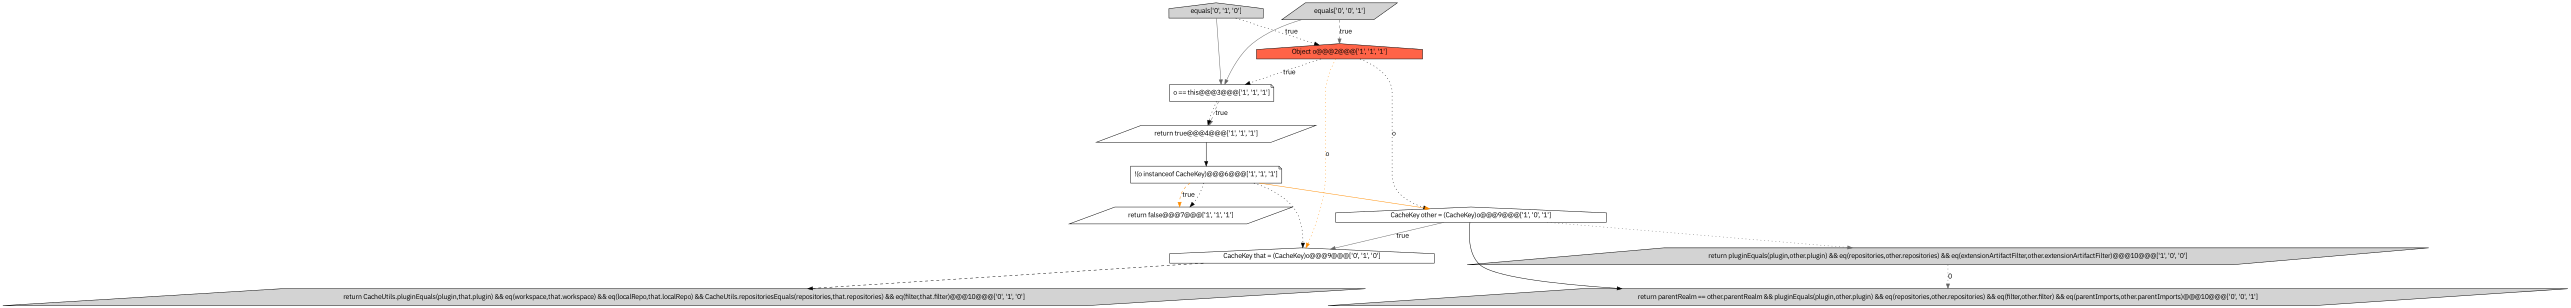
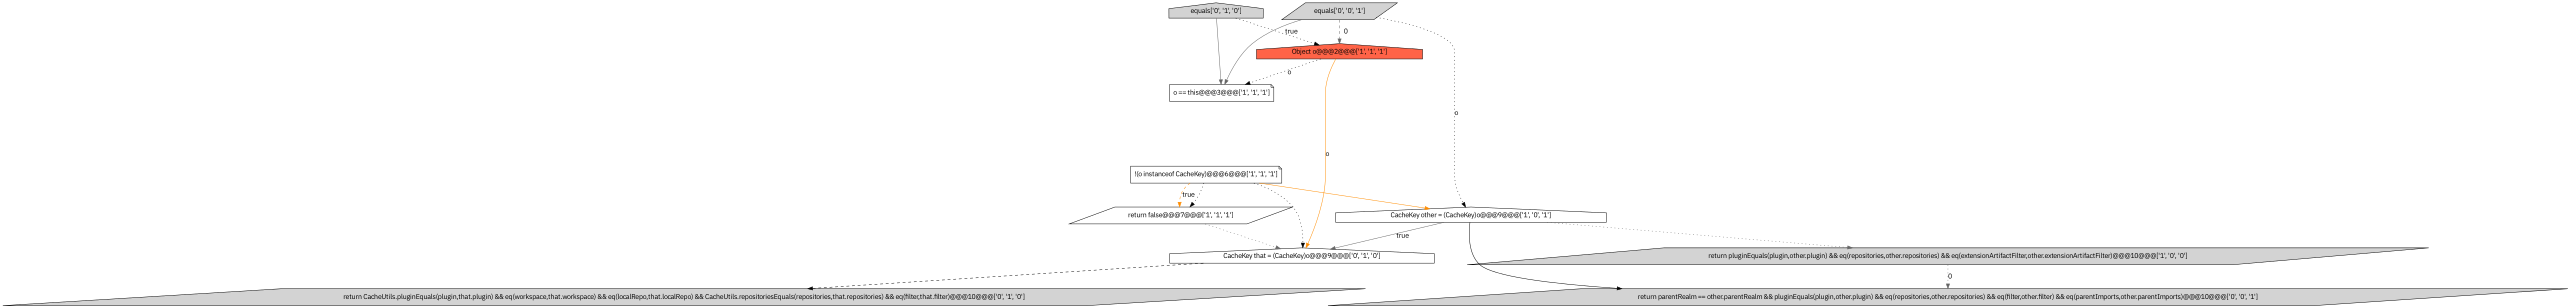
(1346, 32) -> (1346, 32)
(1289, 73) -> (1289, 73)
(1392, 133) -> (1455, 83)
(1206, 134) -> none
(1325, 152) -> (1325, 152)
none -> (1241, 236)
